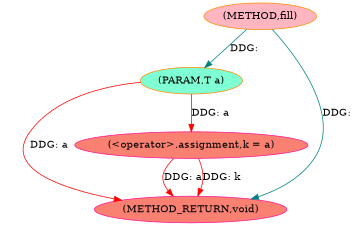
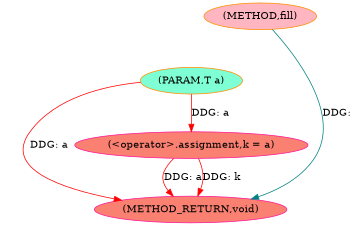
(229, 46) -> none
